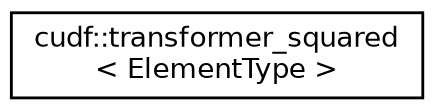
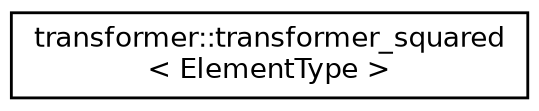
(217, 55) -> (270, 55)
